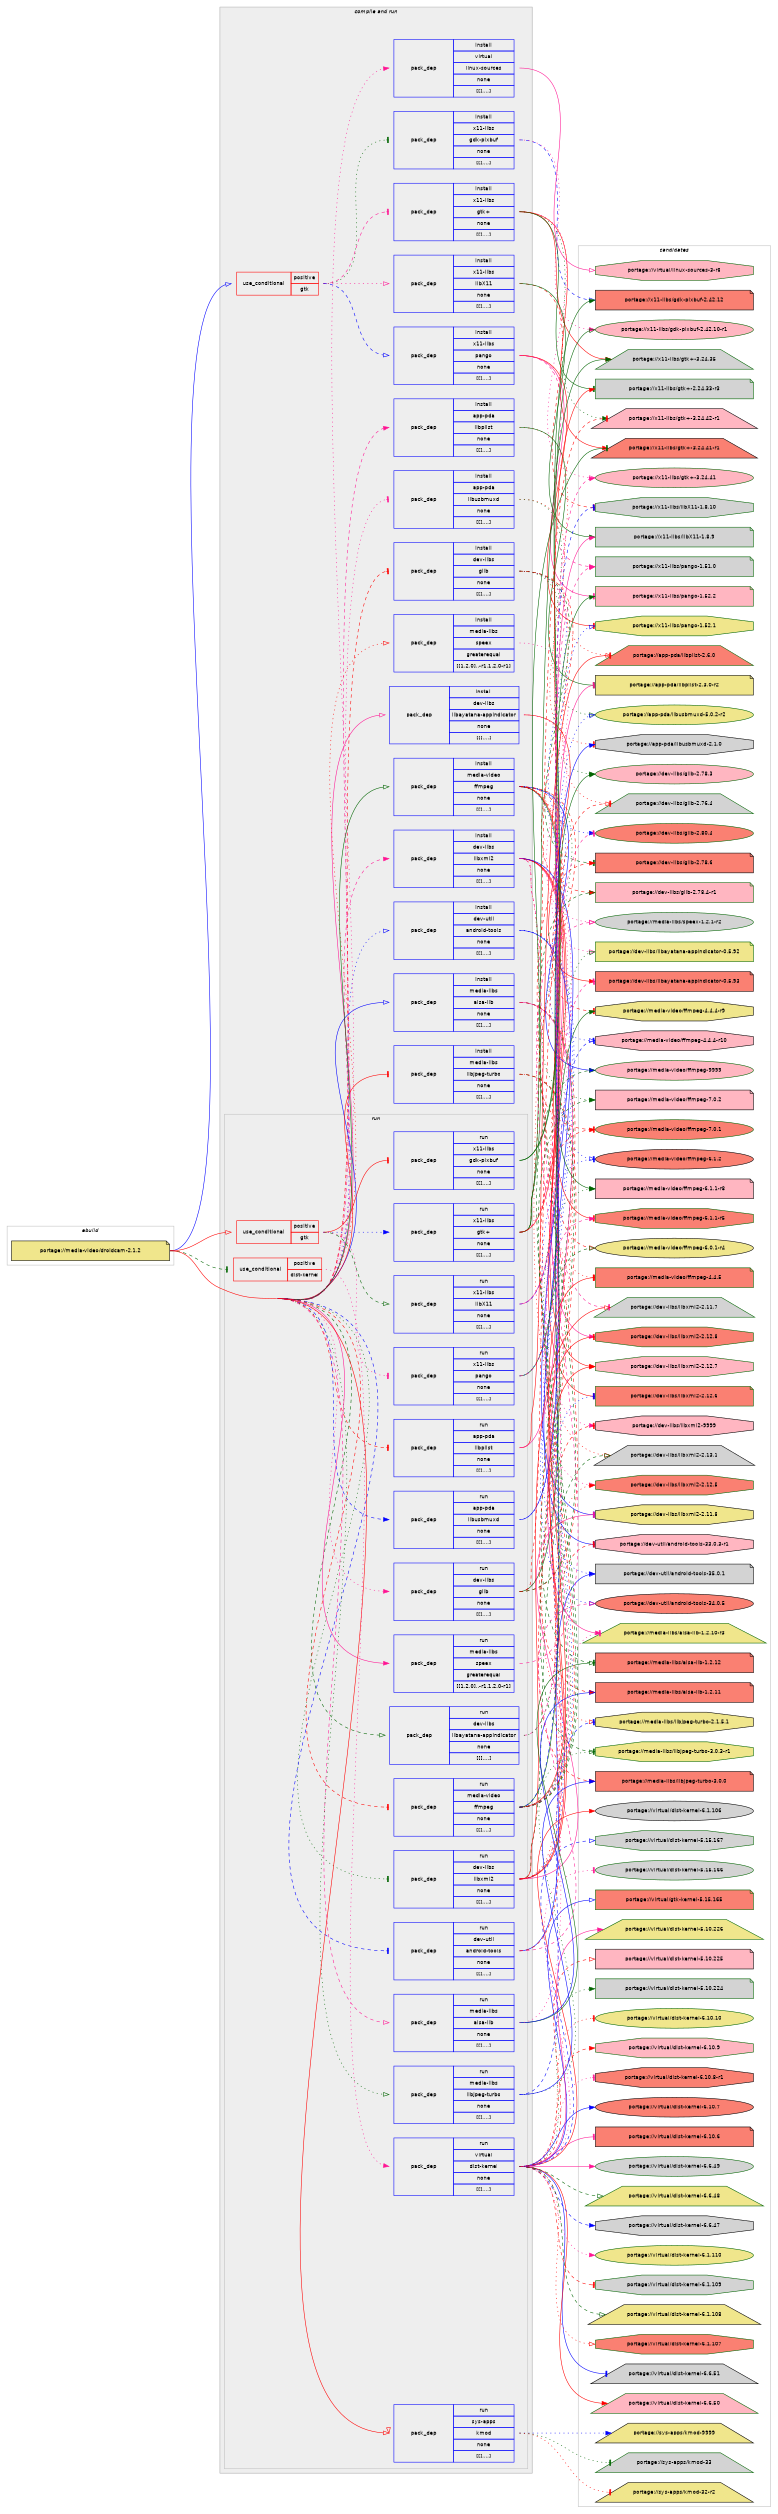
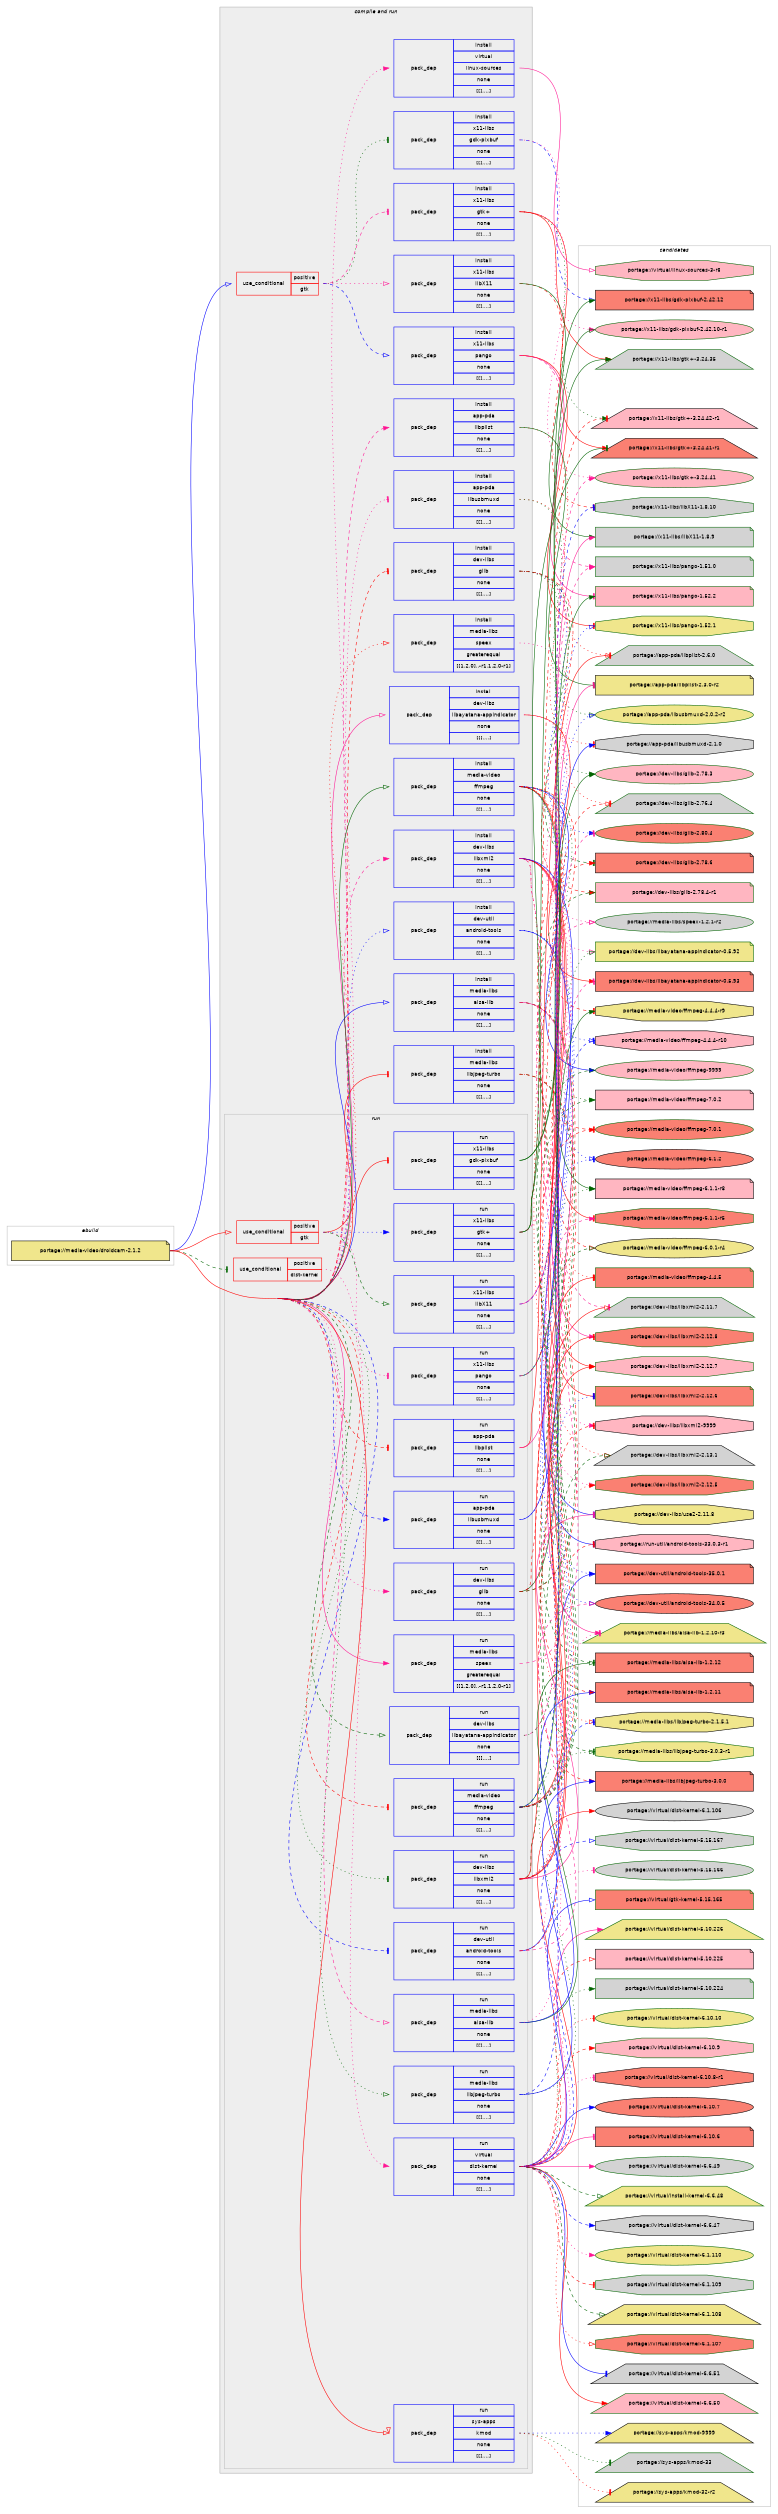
(674, 389) -> none
(674, 656) -> (674, 656)
(674, 715) -> (674, 715)
(674, 1515) -> (674, 1515)
(674, 1544) -> (674, 1544)
(674, 1574) -> (674, 1574)
(674, 2196) -> (674, 2196)
